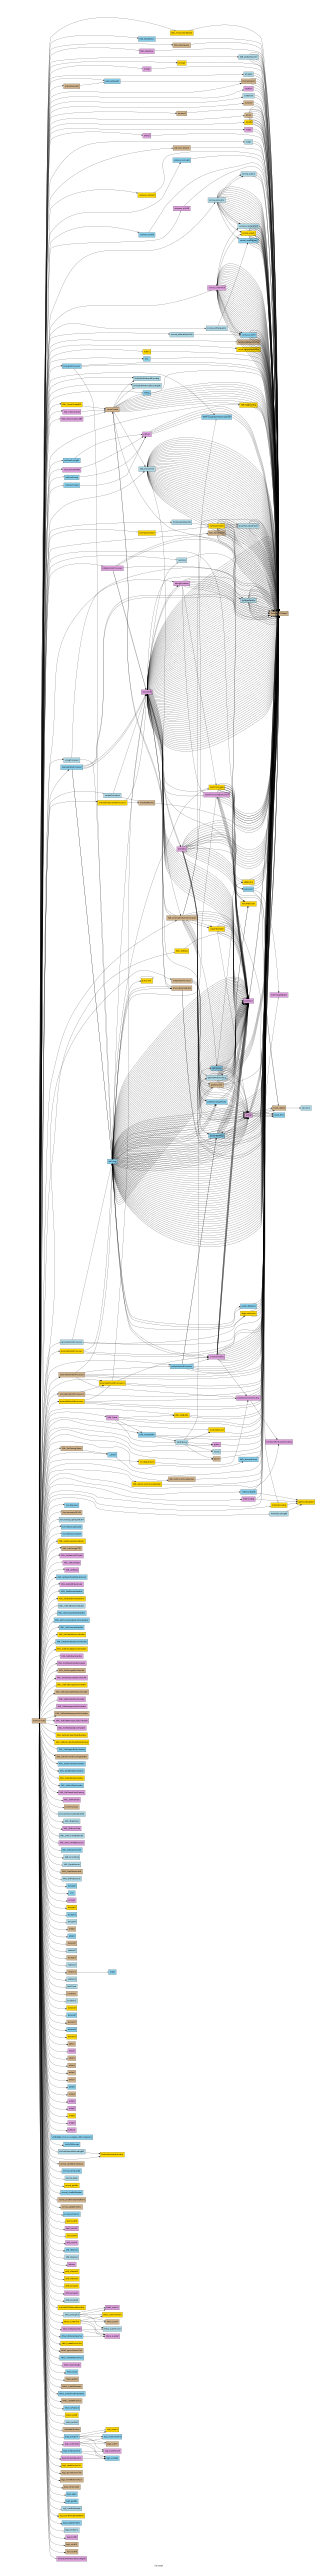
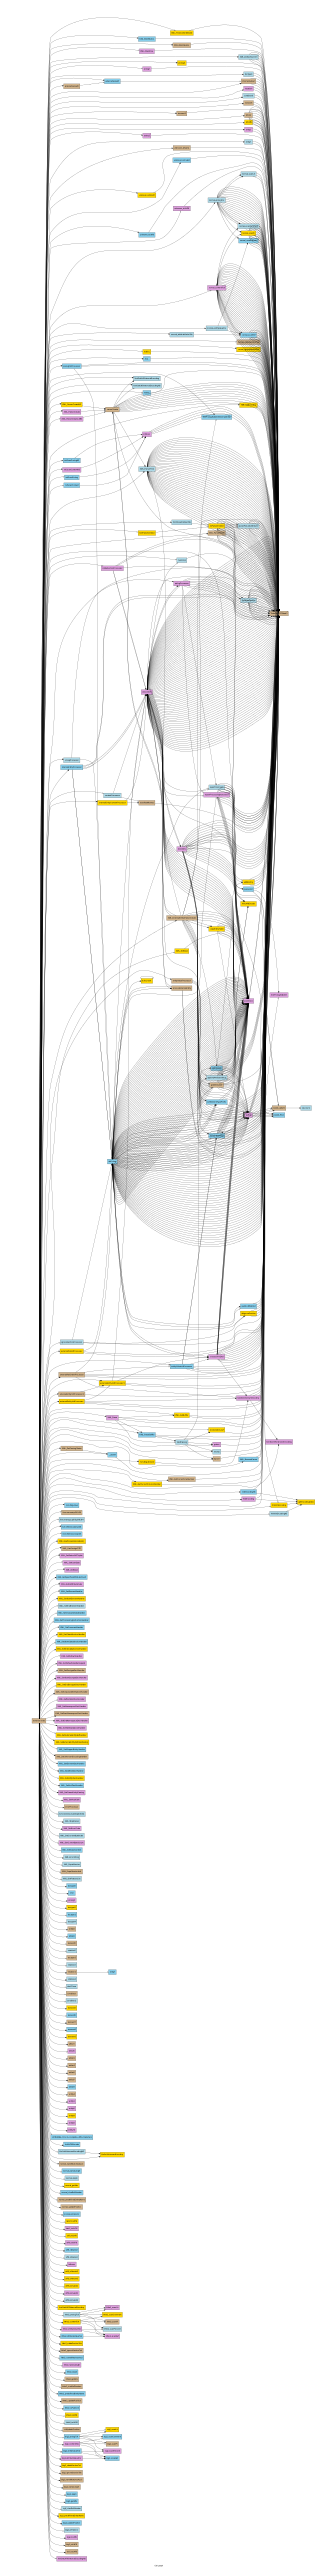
(164, 748) -> (164, 750)
(217, 787) -> (217, 787)
